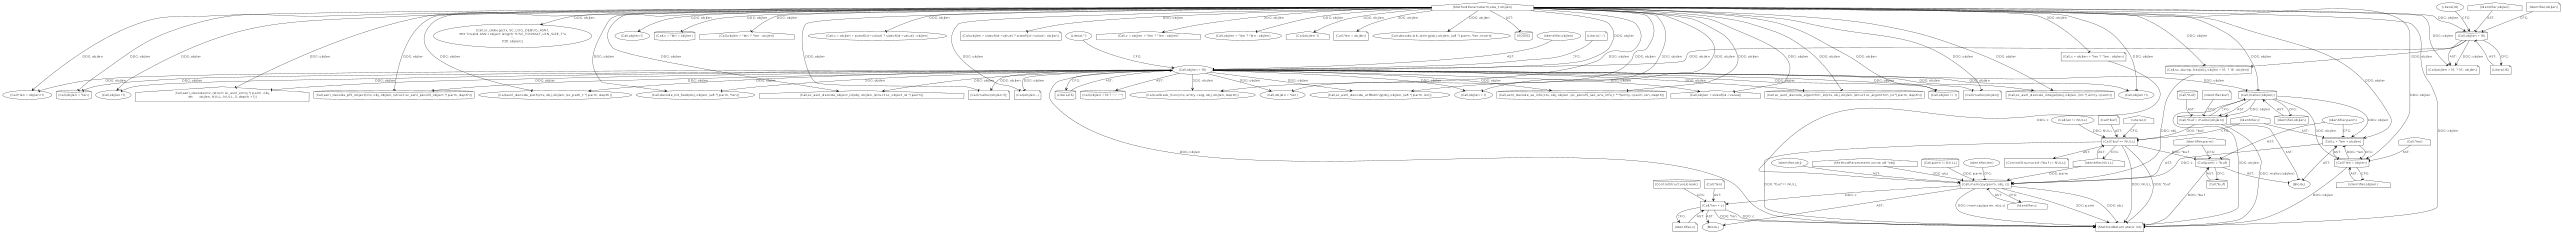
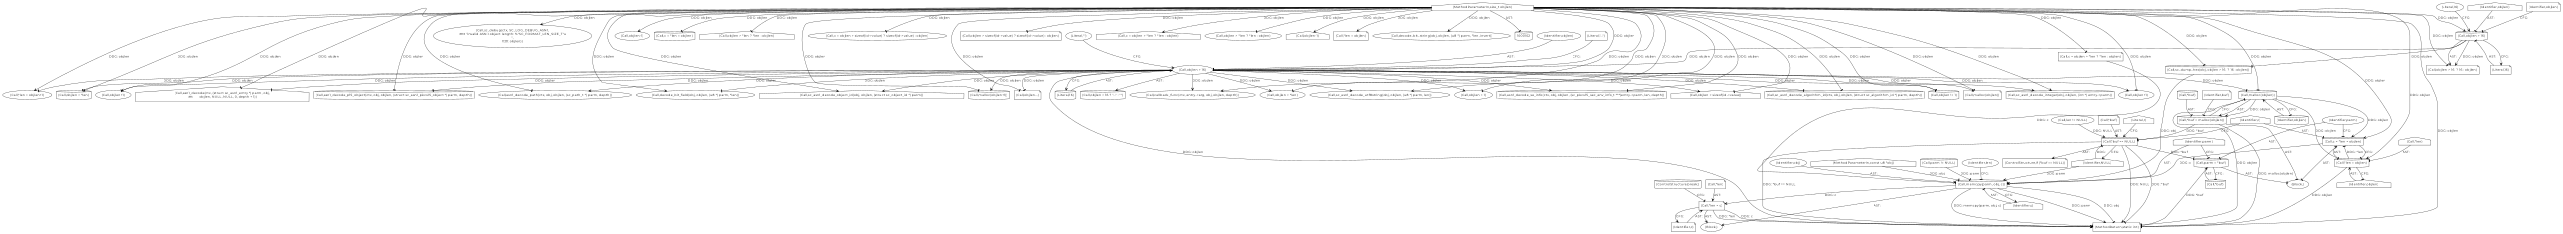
(989, 95) -> (989, 95)
(2102, 152) -> (2102, 152)
